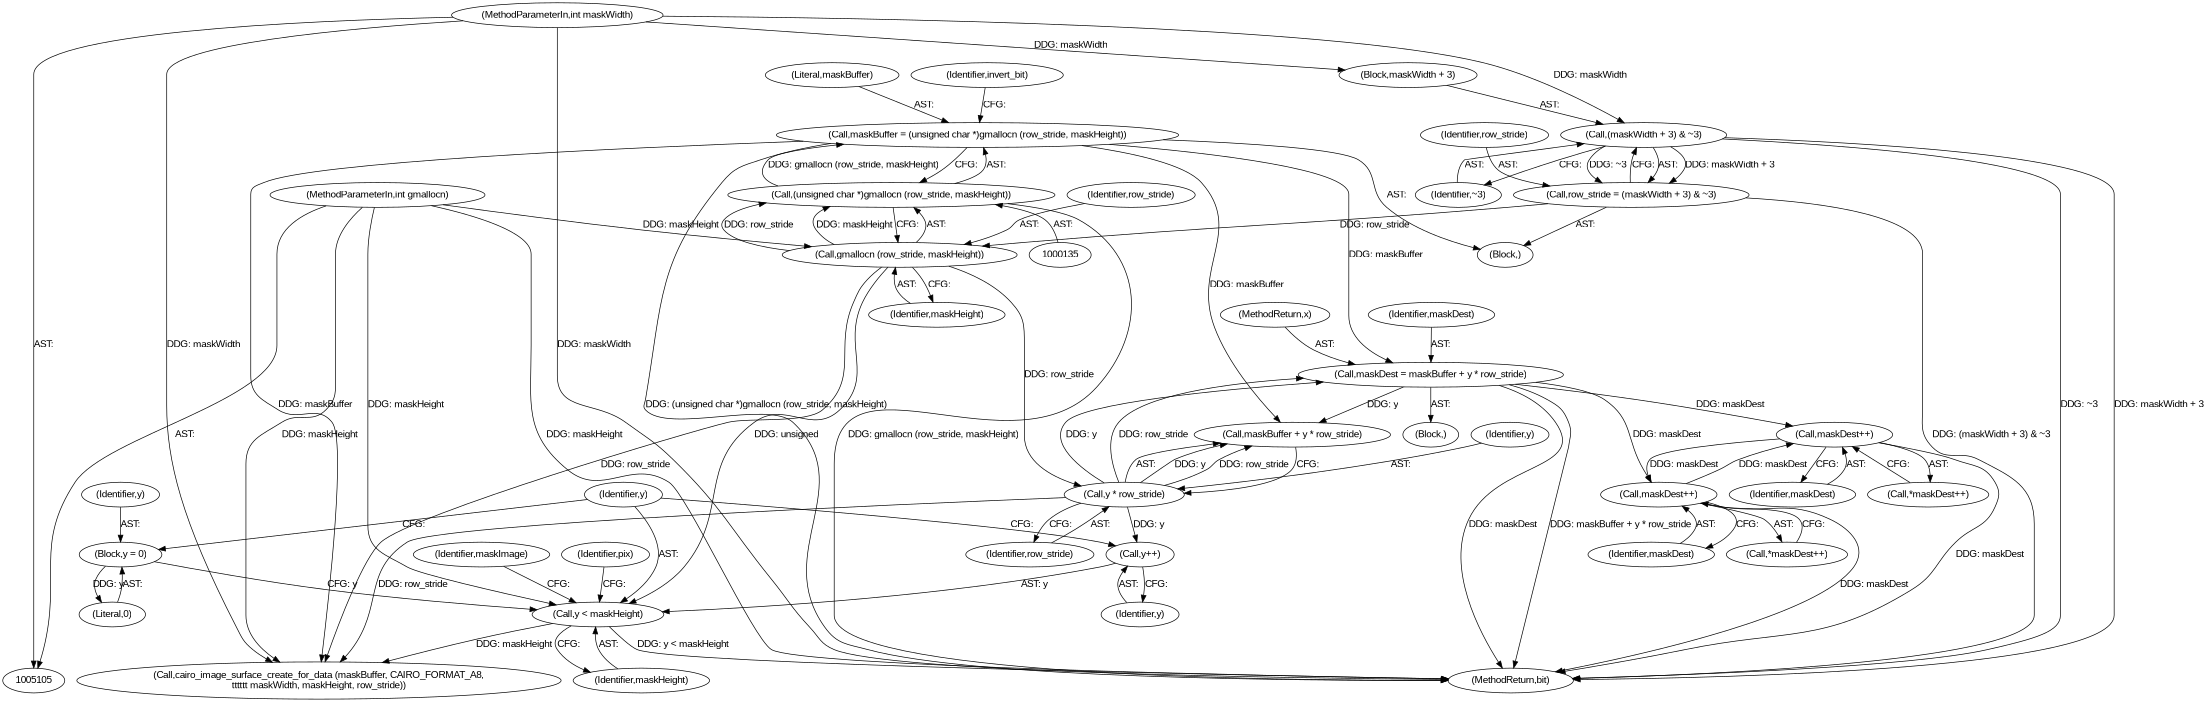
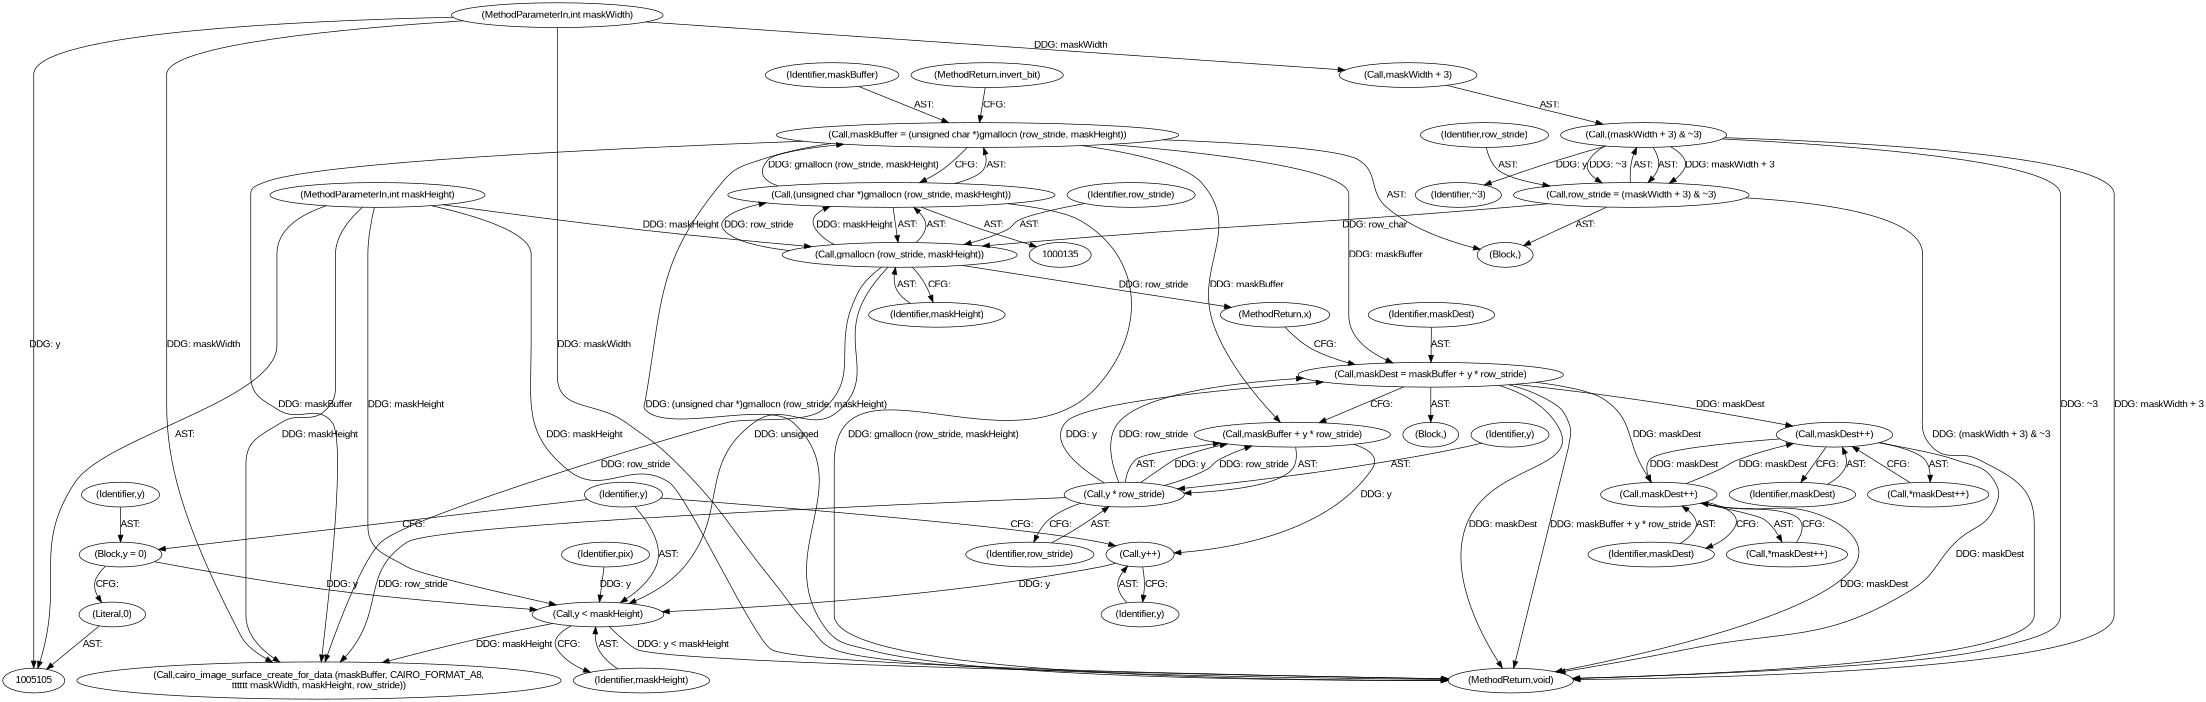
(1147, 29) -> none
(832, 75) -> (832, 75)
(987, 75) -> (987, 75)
(1408, 75) -> (1408, 75)
(1509, 154) -> none
(1572, 165) -> (1572, 165)
(1645, 165) -> (1645, 165)
(378, 195) -> (378, 195)
(1042, 218) -> (975, 227)
(909, 225) -> (909, 225)
(1375, 225) -> (1375, 225)
(45, 345) -> (45, 345)
(1326, 345) -> (1326, 345)
(1024, 368) -> (1093, 286)
(1383, 405) -> (1383, 405)
(1309, 465) -> (1309, 465)
(1131, 521) -> (1303, 523)
(482, 555) -> none
(108, 585) -> (108, 585)
(342, 585) -> (342, 585)
(616, 585) -> (616, 585)
(1035, 585) -> (1035, 585)
(121, 588) -> (76, 645)
(1511, 681) -> (1511, 681)
